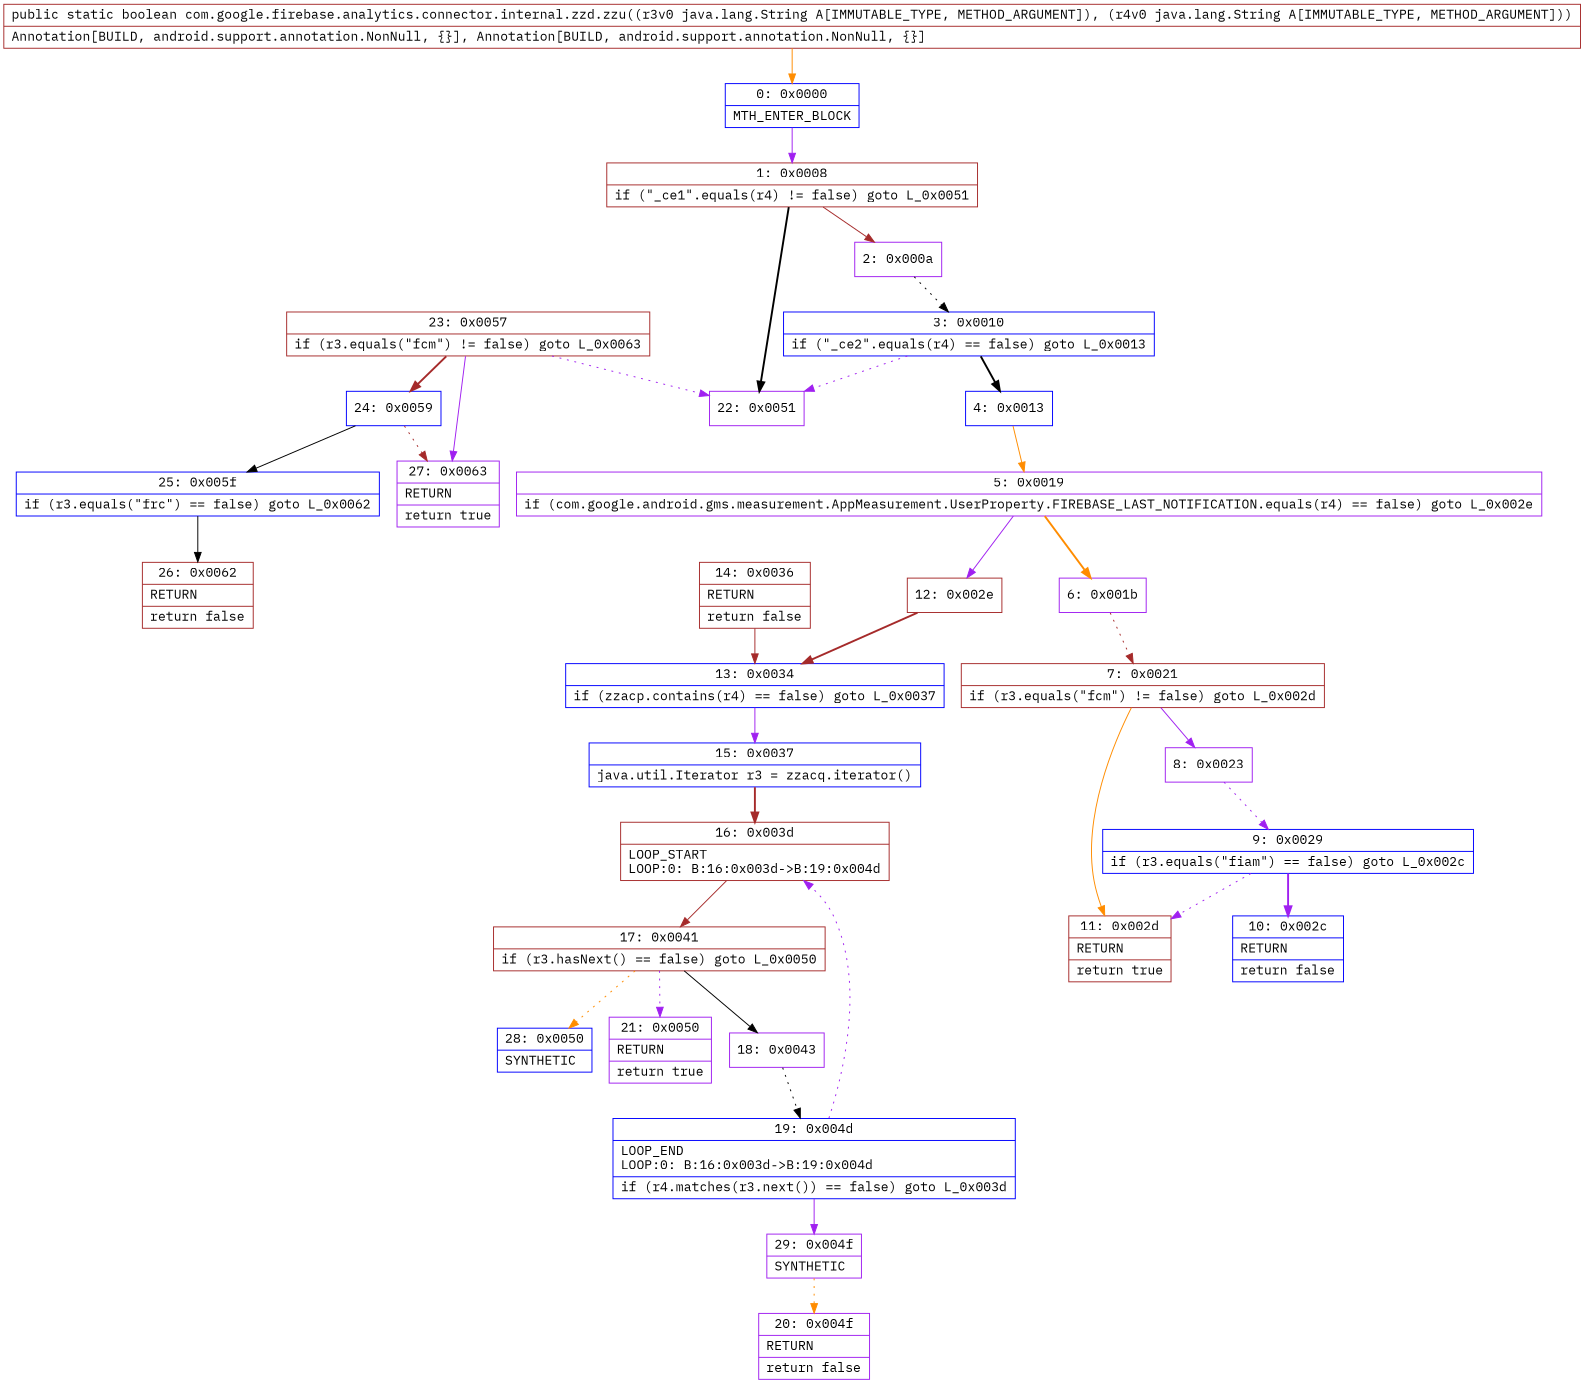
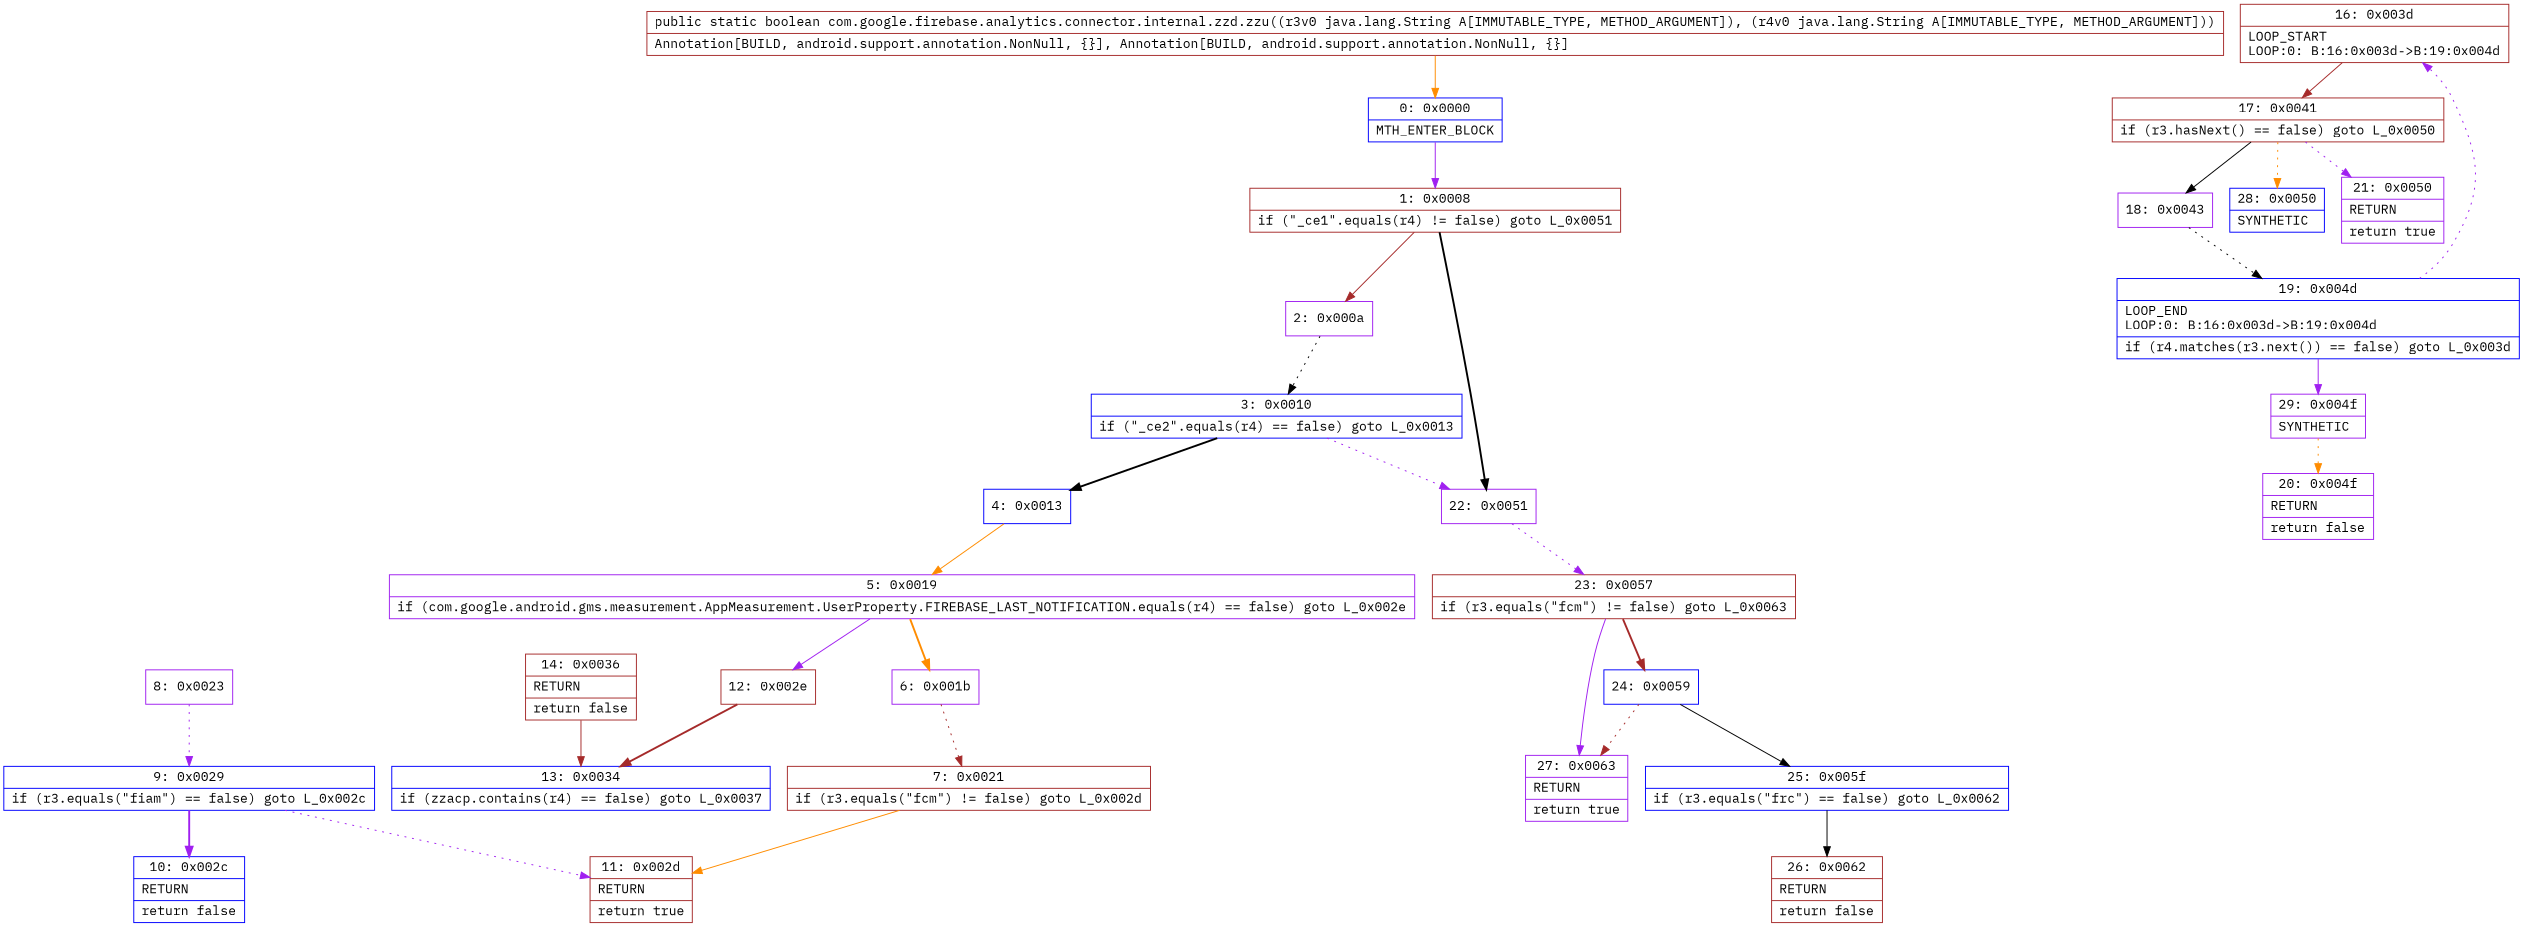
(626, 375) -> (1544, 546)
(1175, 724) -> none
(755, 765) -> none
